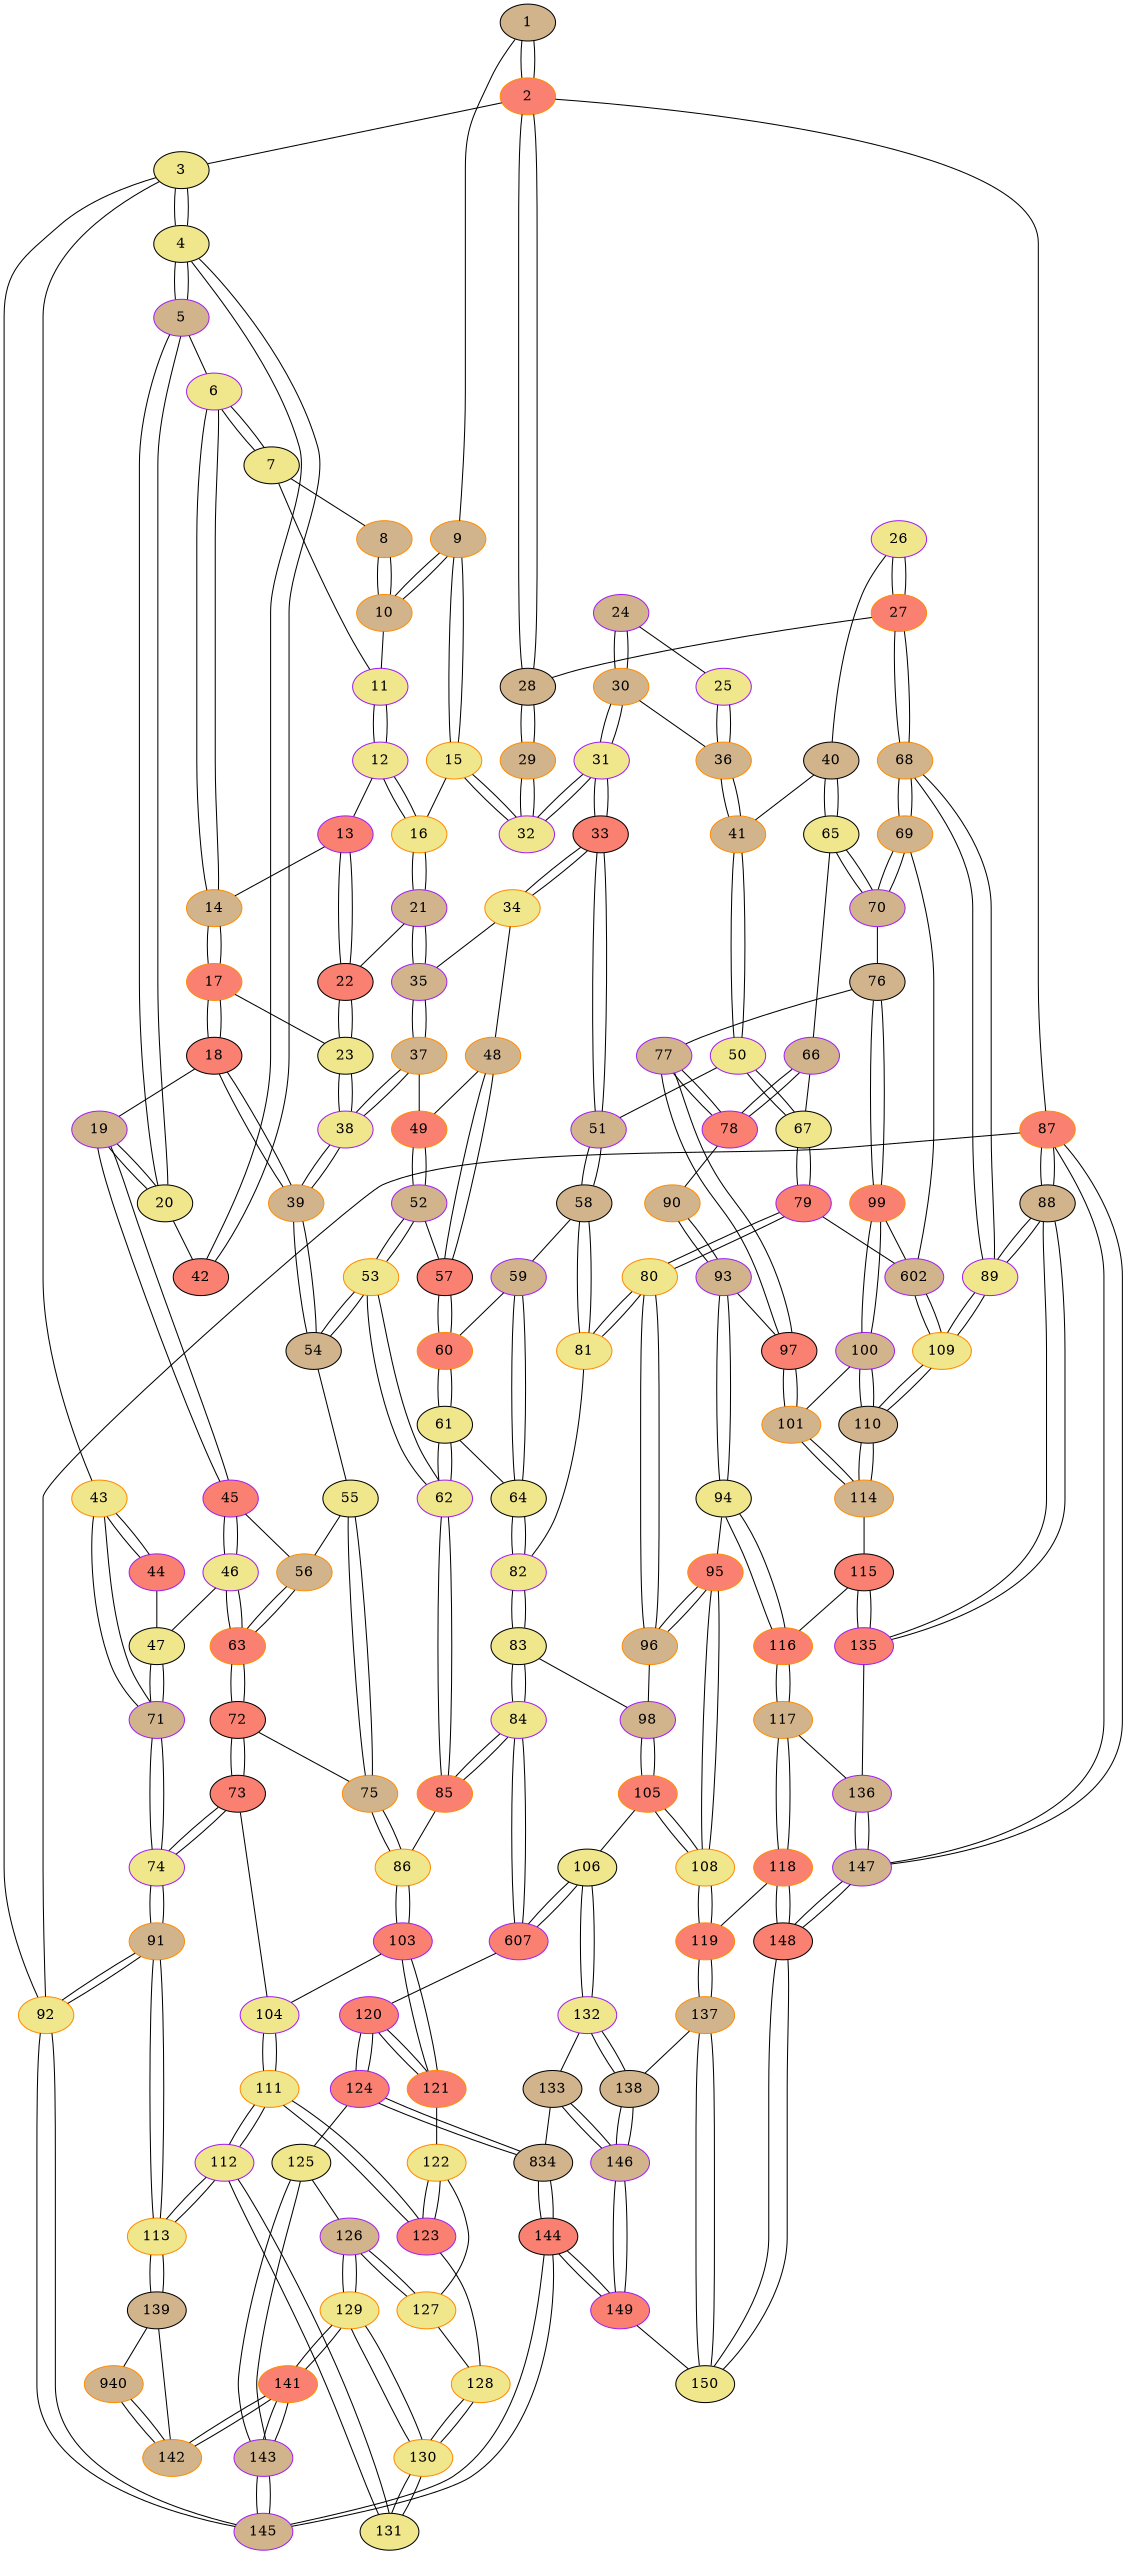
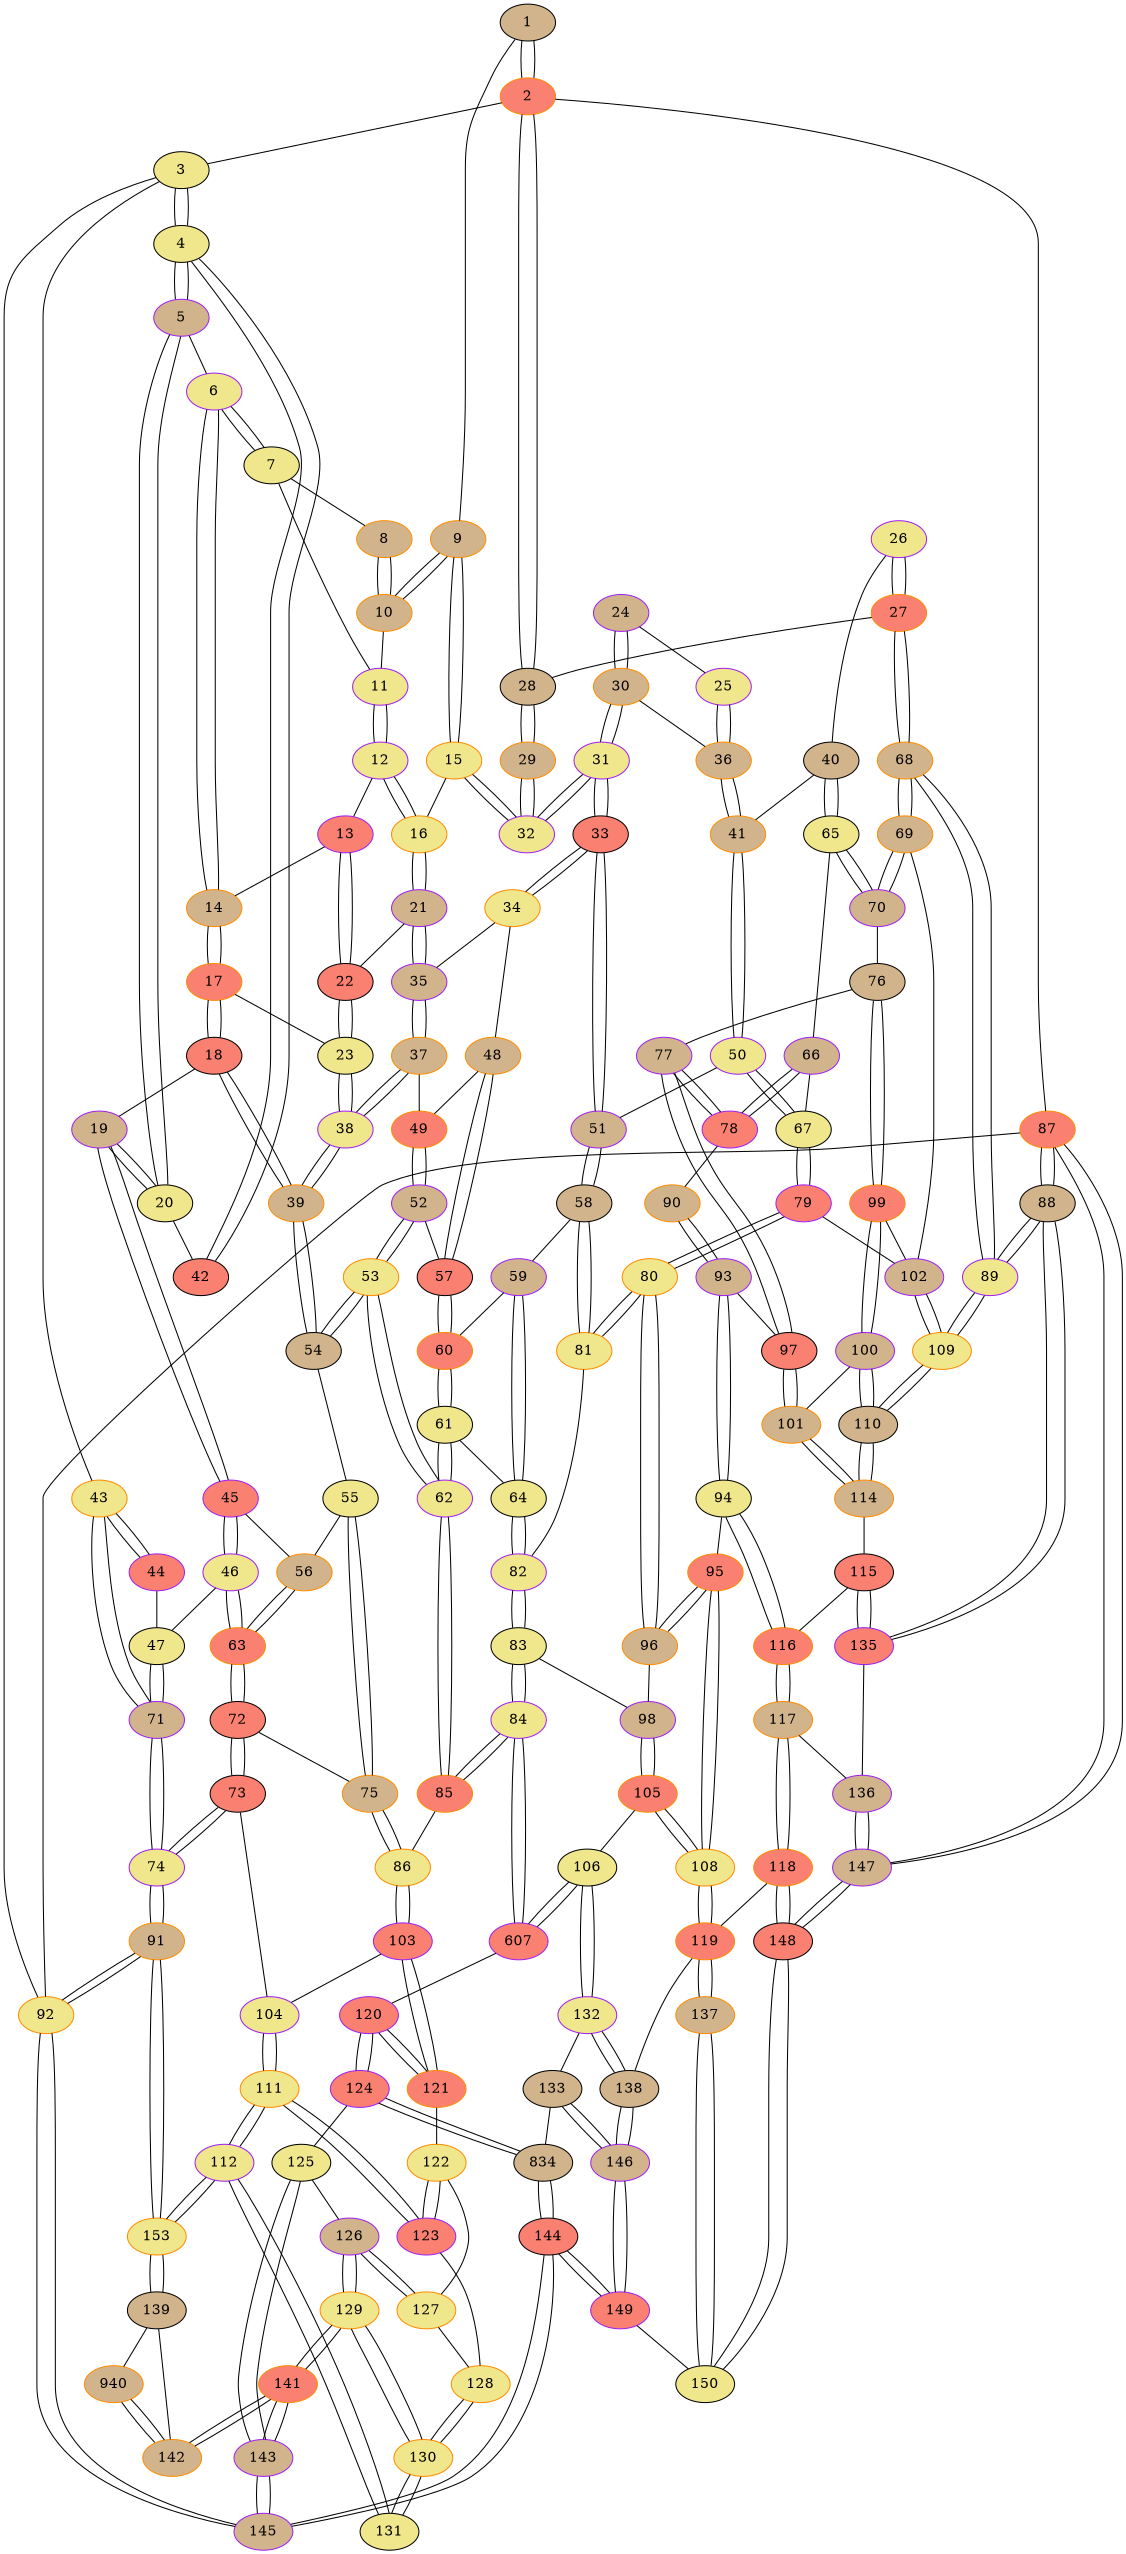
(914, 1277) -> (914, 1277)
(667, 2052) -> (659, 2012)
(157, 2237) -> (157, 2237)
